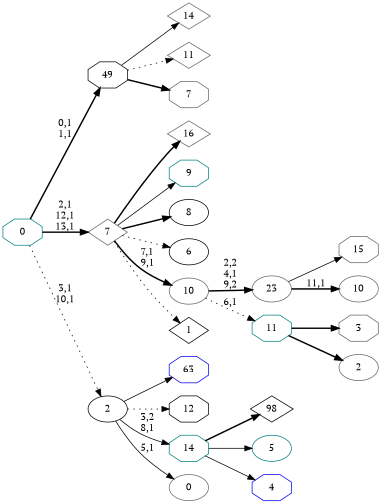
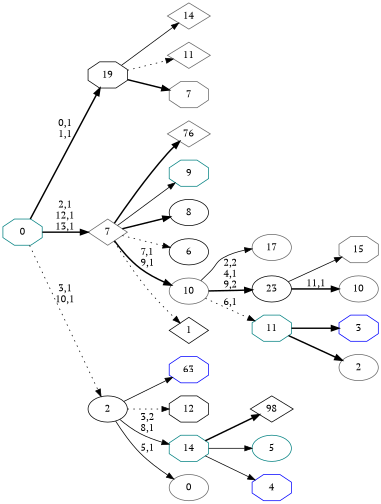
(108, 75) -> (108, 75)
(189, 134) -> (189, 134)
none -> (272, 247)
(272, 289) -> (272, 289)
(359, 328) -> (359, 328)
